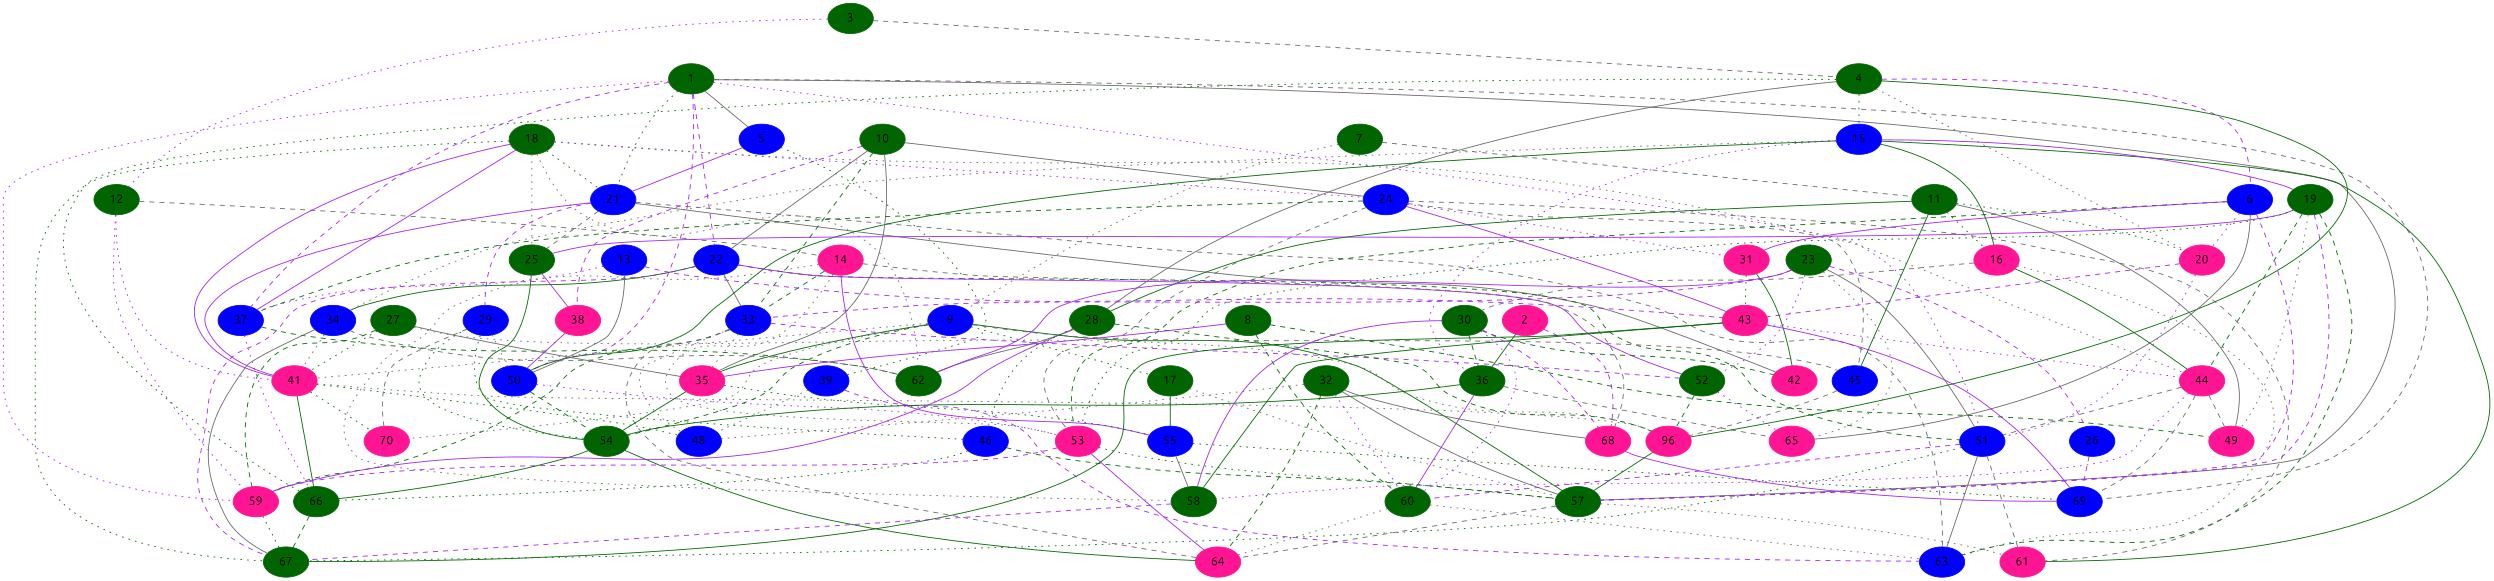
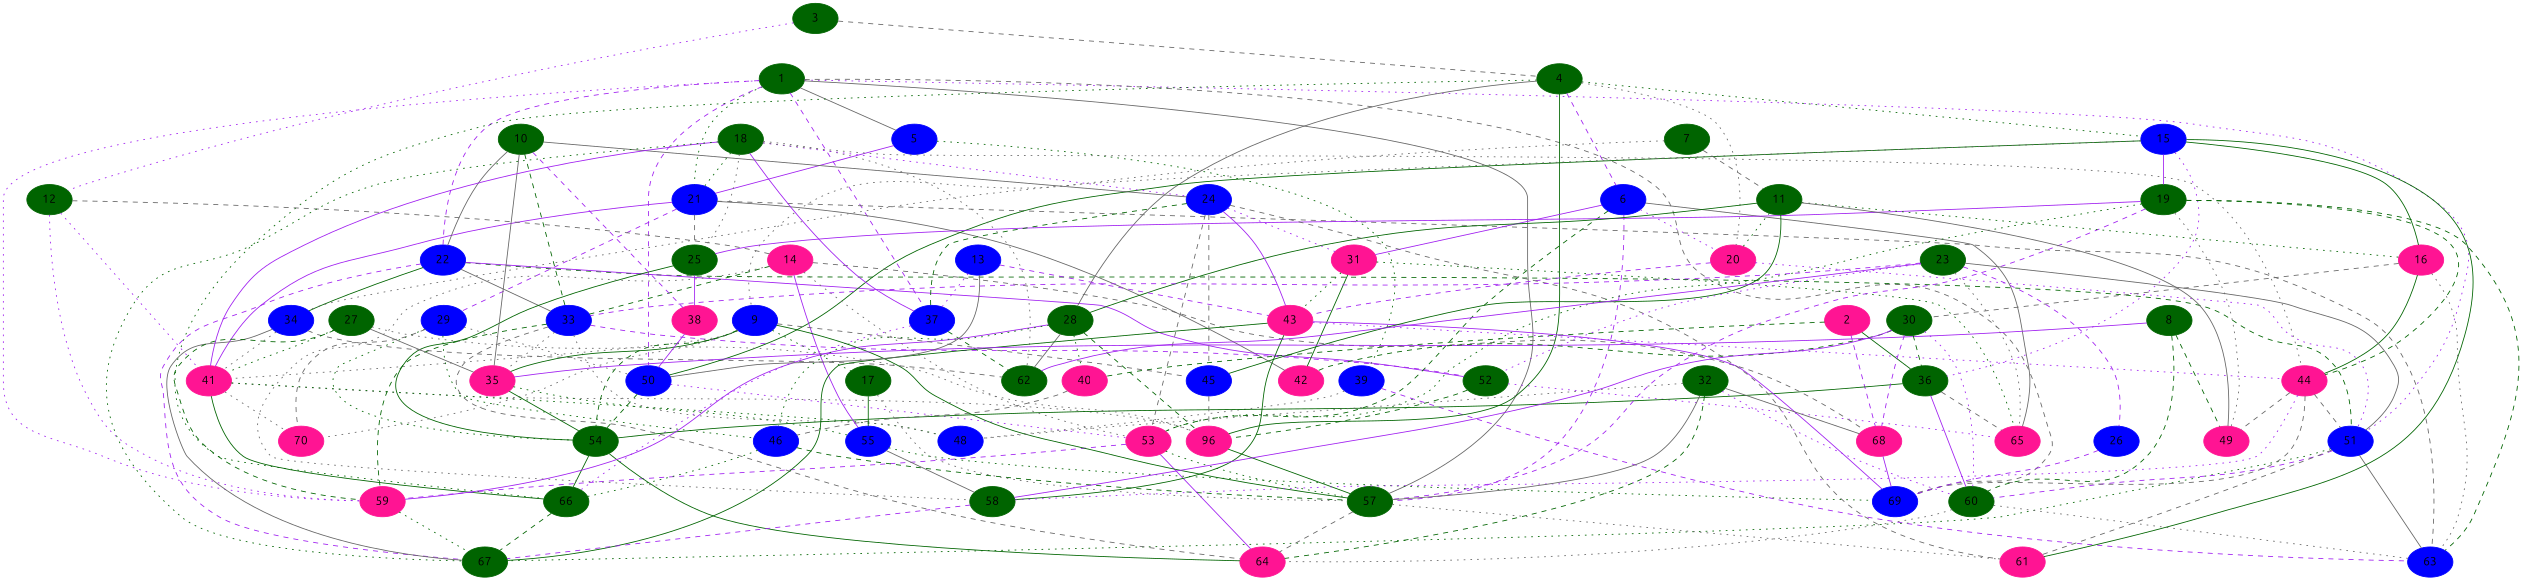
none -> (1802, 288)
none -> (1085, 381)
(341, 411) -> (255, 411)
